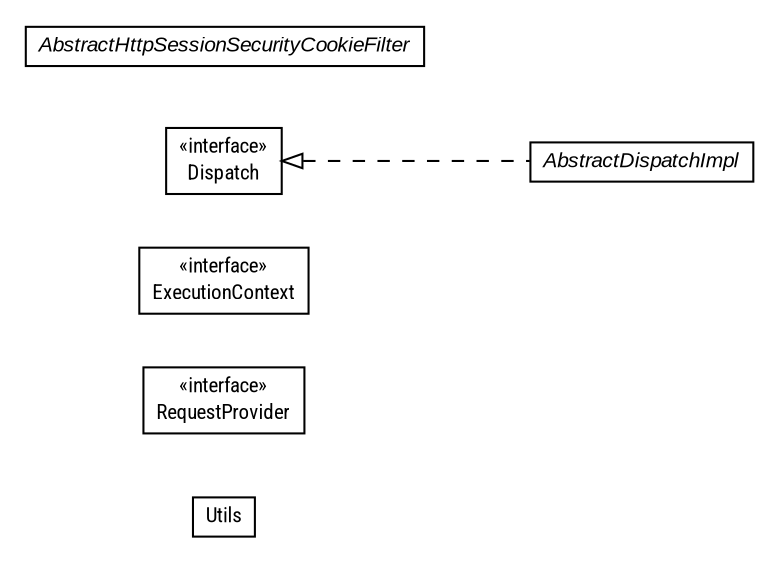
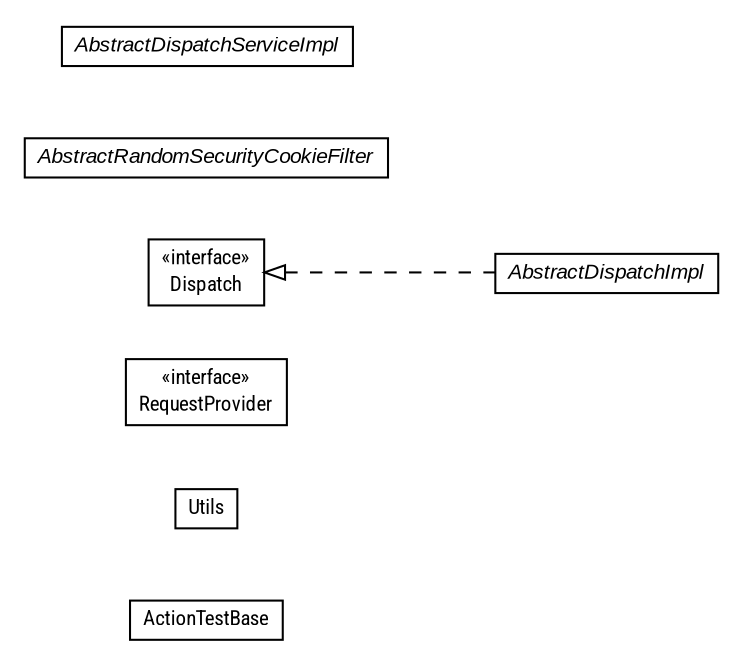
none -> (206, 45)
(224, 45) -> none
none -> (206, 157)
(224, 281) -> none
none -> (206, 619)
